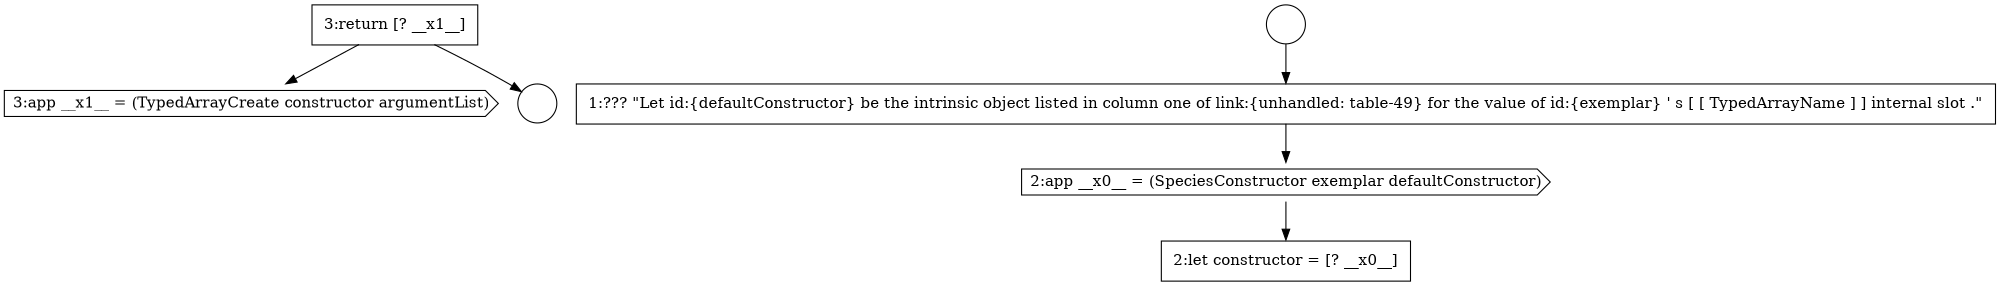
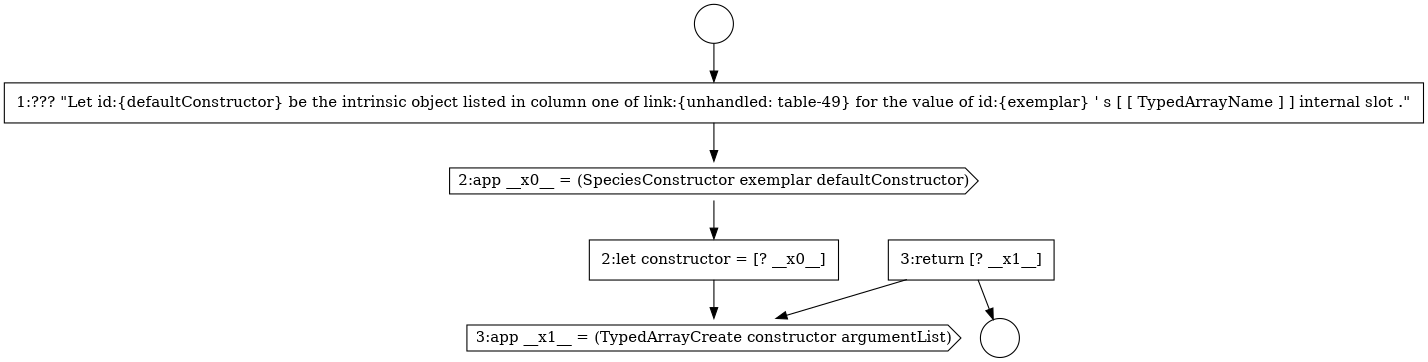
none -> (714, 294)
